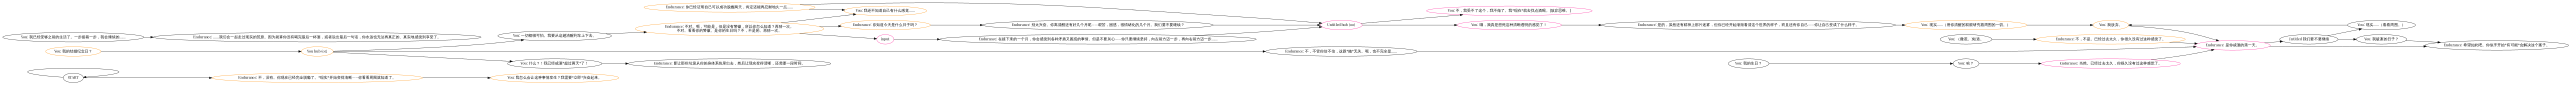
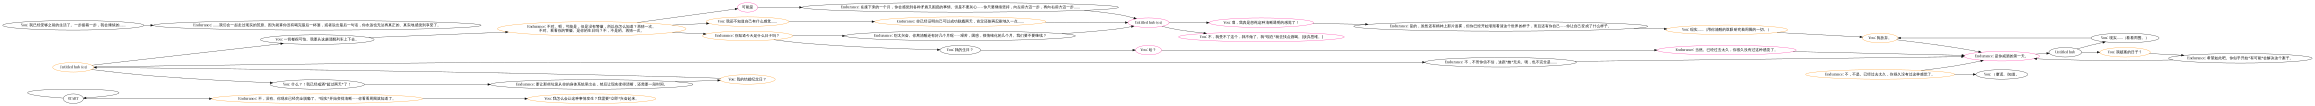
(826, 10) -> (830, 22)
(1341, 25) -> (1148, 23)
(885, 39) -> (748, 7)
(2013, 39) -> (1964, 74)
(2309, 39) -> (2065, 52)
(2382, 39) -> (2125, 52)
none -> (855, 47)
(2347, 47) -> (2105, 60)
(317, 51) -> (73, 67)
(1966, 64) -> (1148, 50)
none -> (696, 81)
